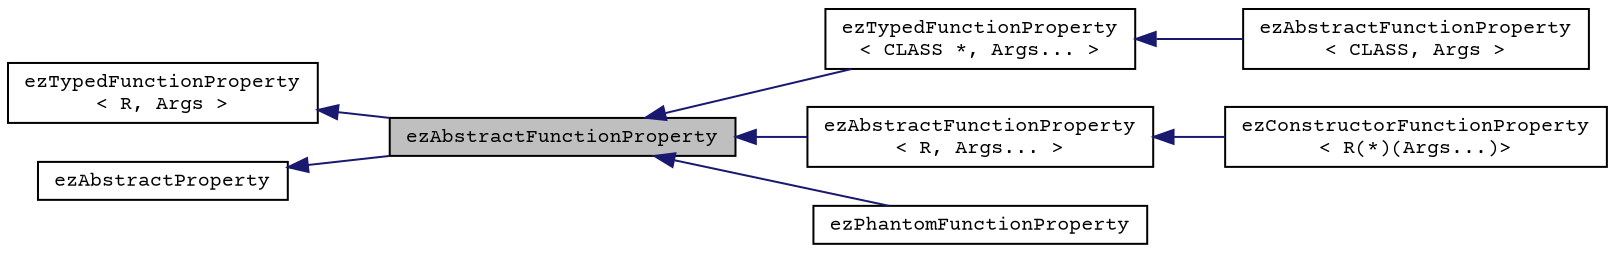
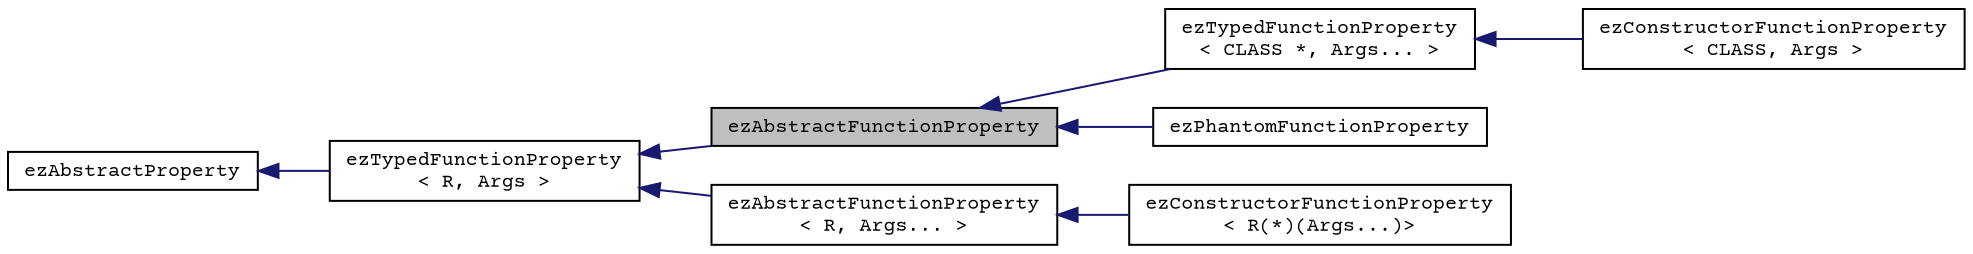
(1416, 39) -> (1774, 39)
(782, 137) -> (686, 193)
(349, 160) -> (304, 171)
